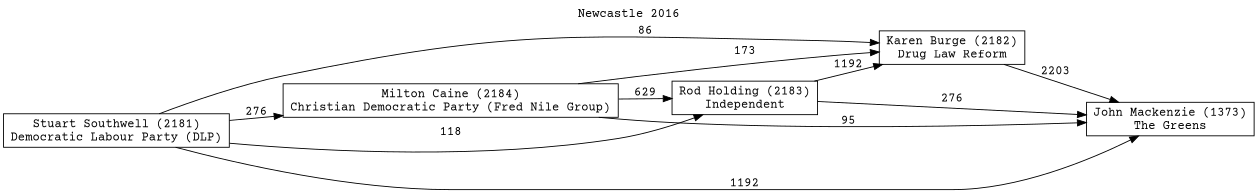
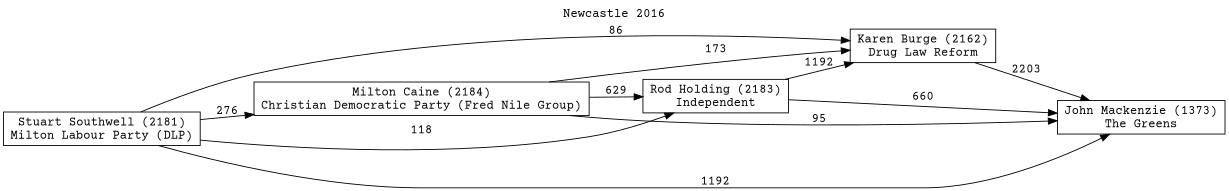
(952, 48) -> (923, 46)
(952, 98) -> (923, 97)
(116, 131) -> (102, 129)
